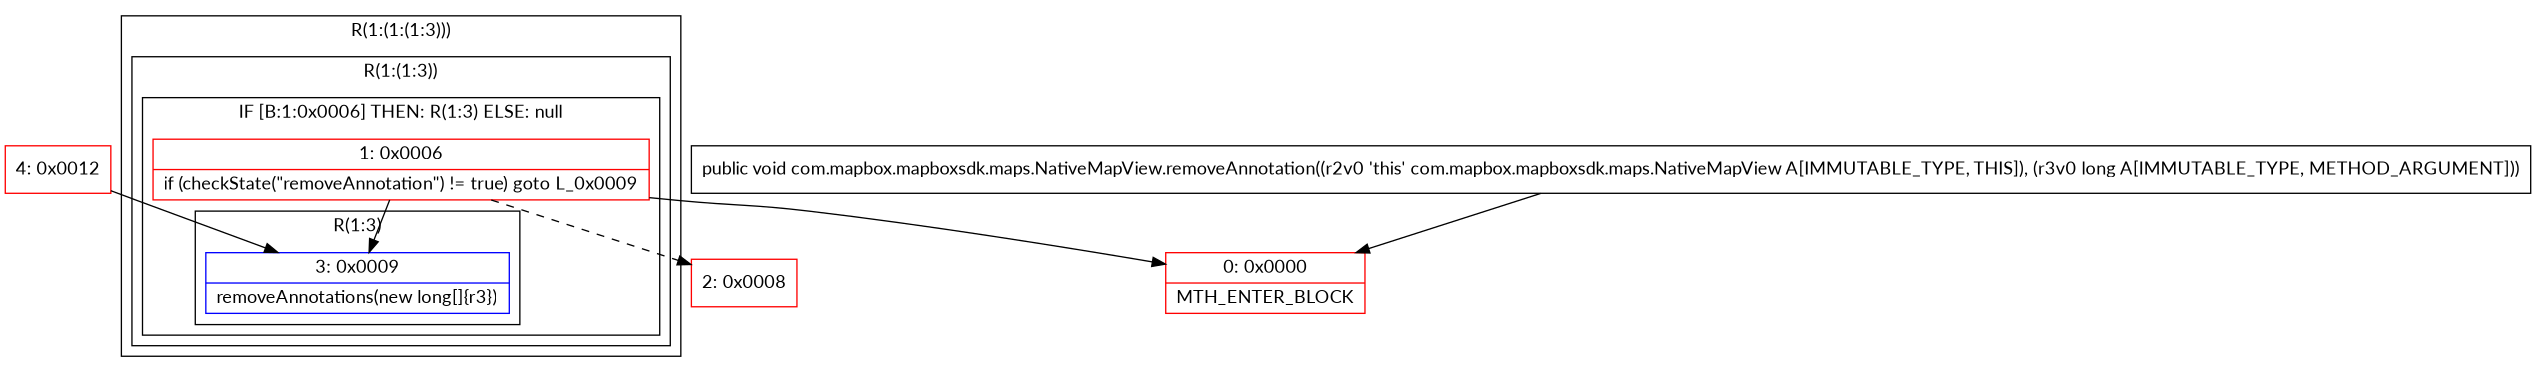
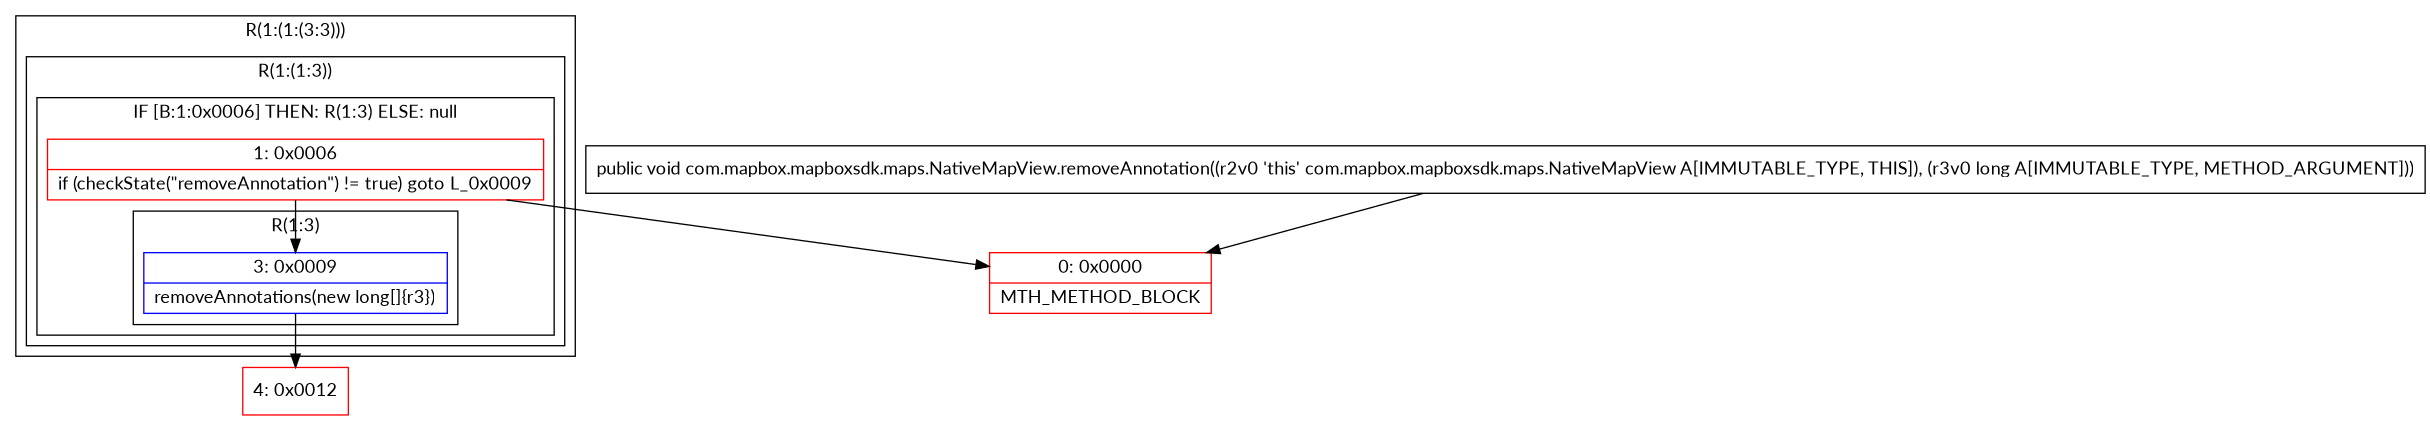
(401, 31) -> (296, 31)
(184, 218) -> (296, 334)
(744, 283) -> none
(1265, 298) -> (1100, 298)
